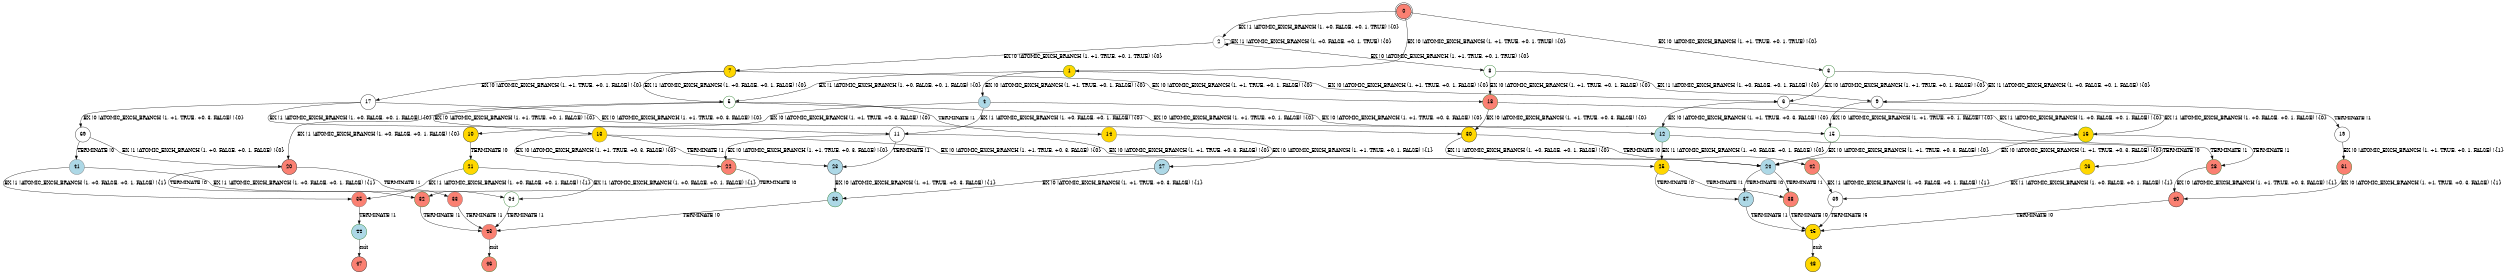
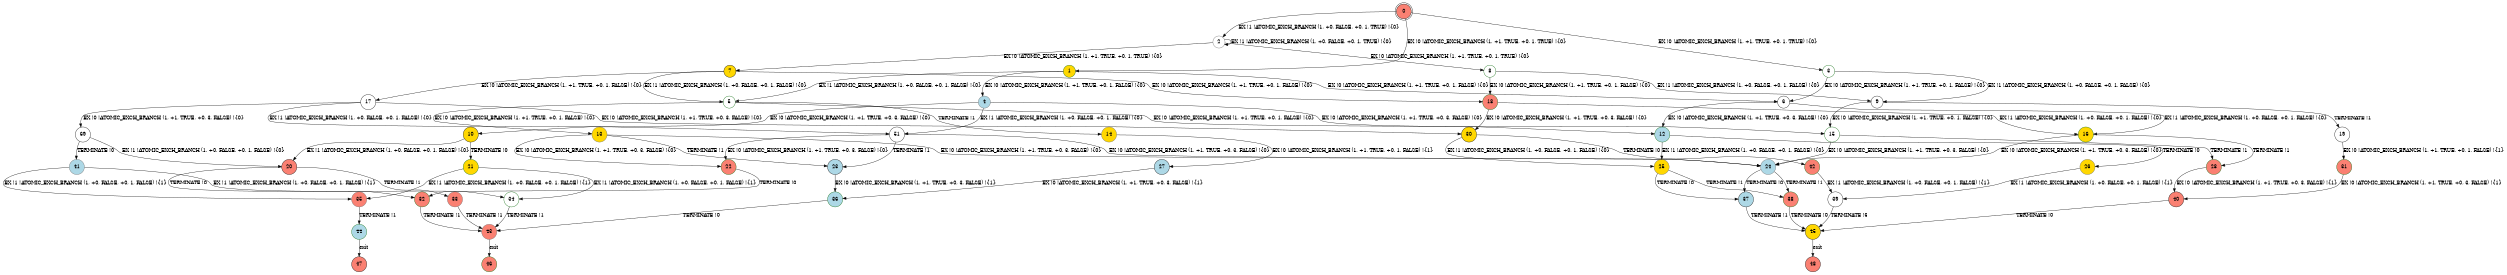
(425, 117) -> (378, 143)
(897, 135) -> (897, 135)
(1813, 264) -> (1813, 264)
